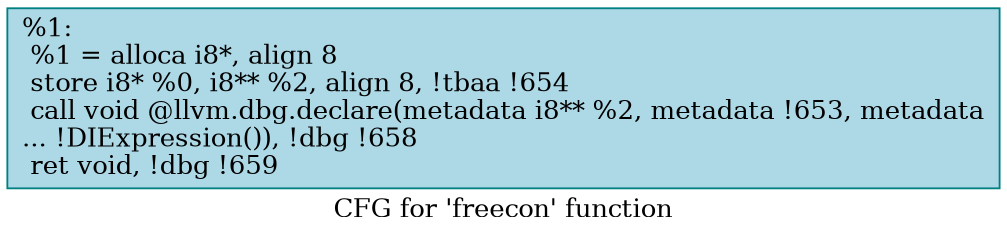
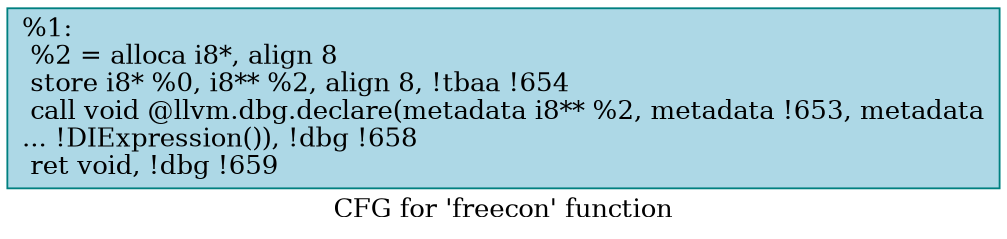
(180, 56) -> (180, 56)
